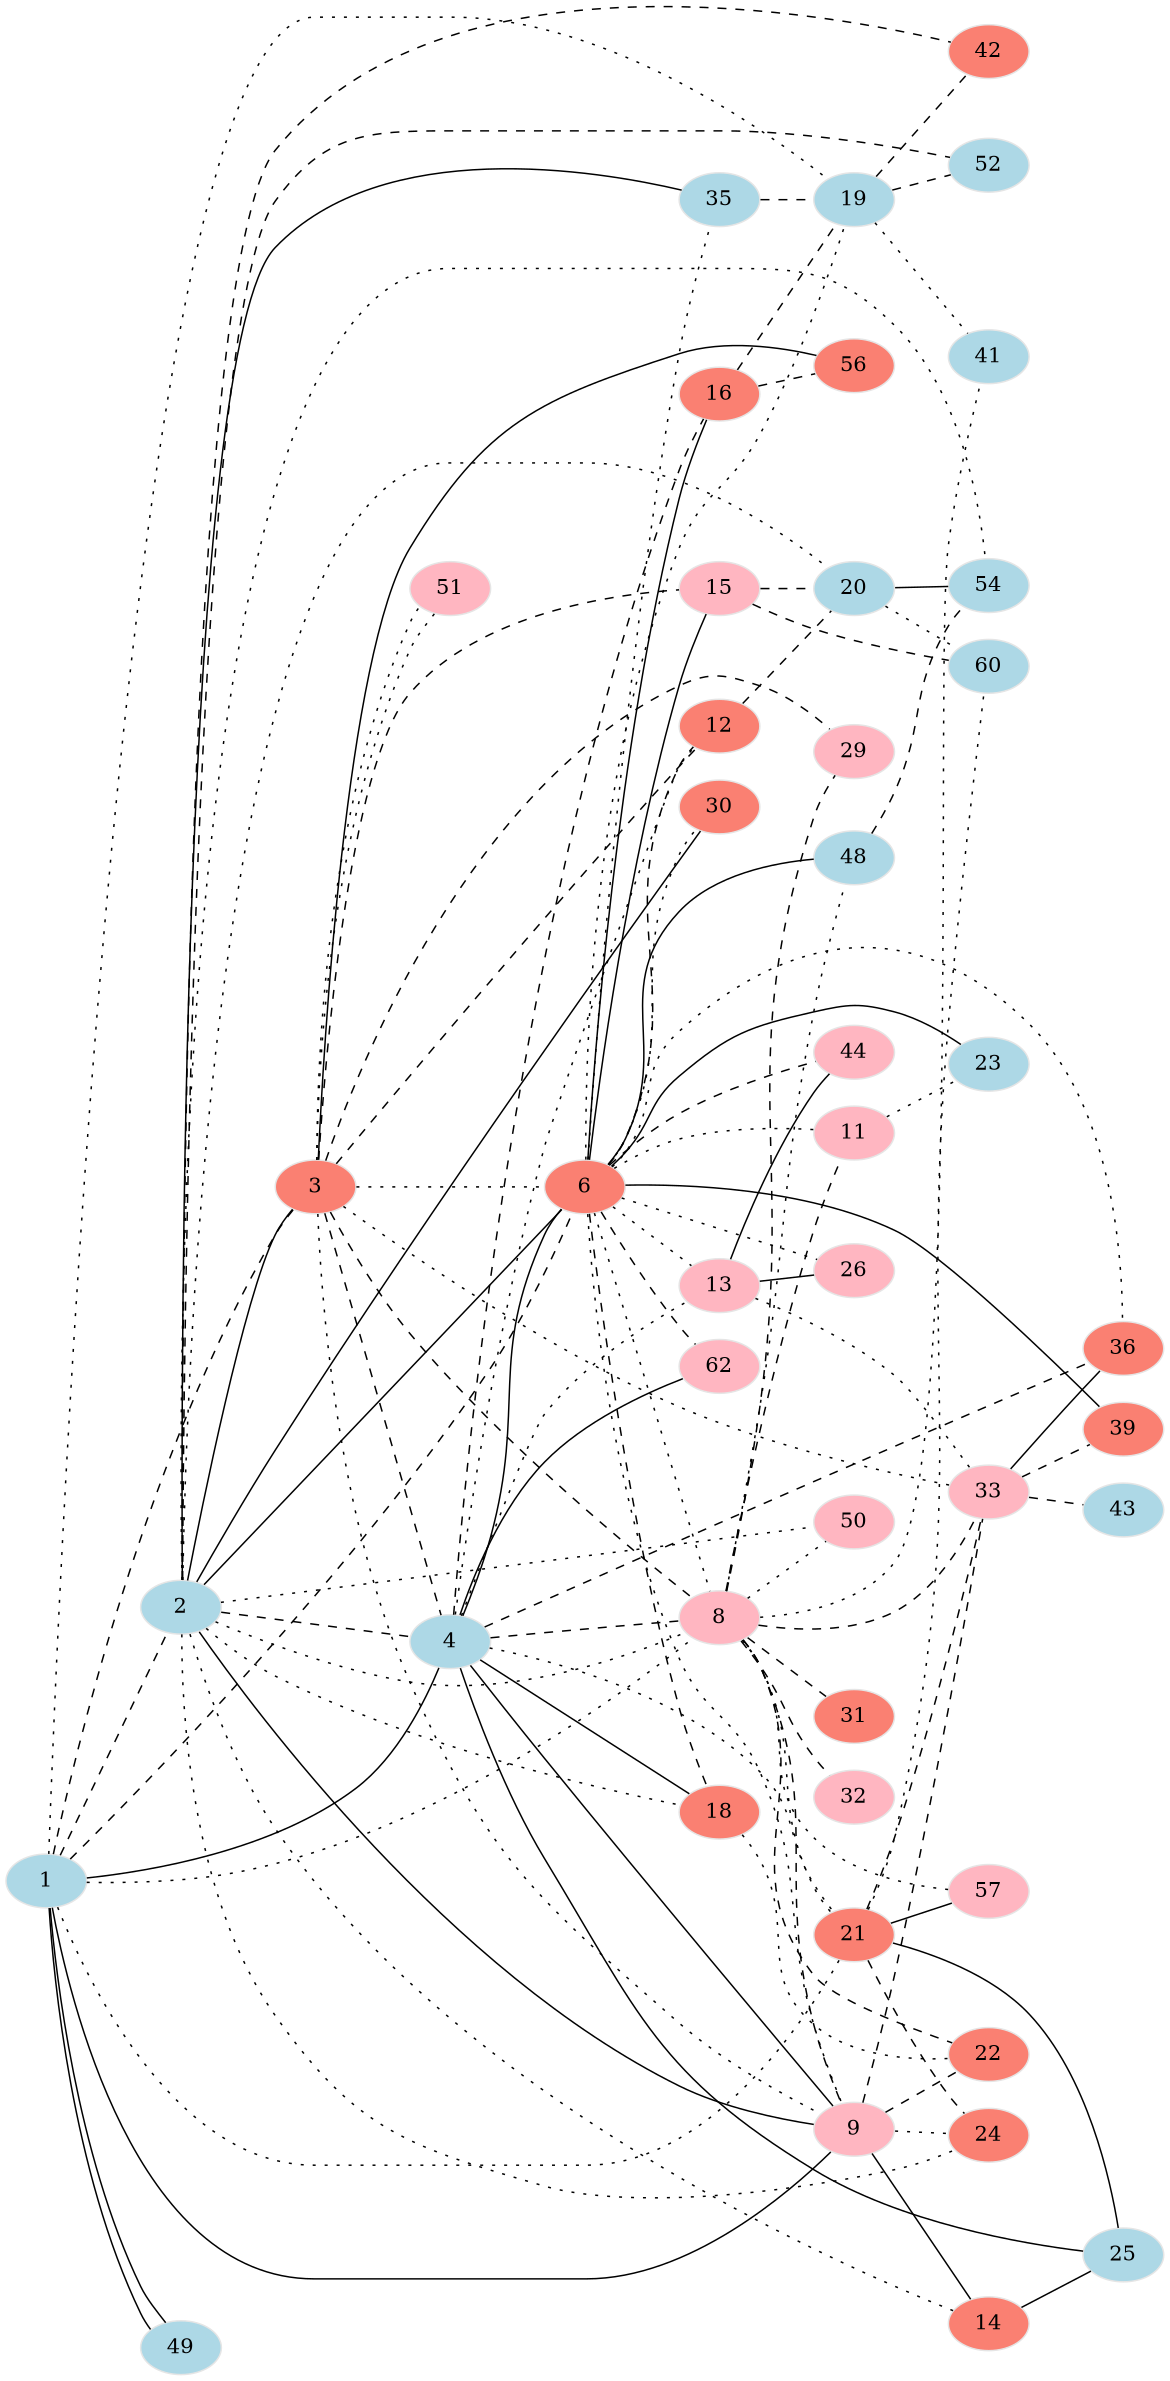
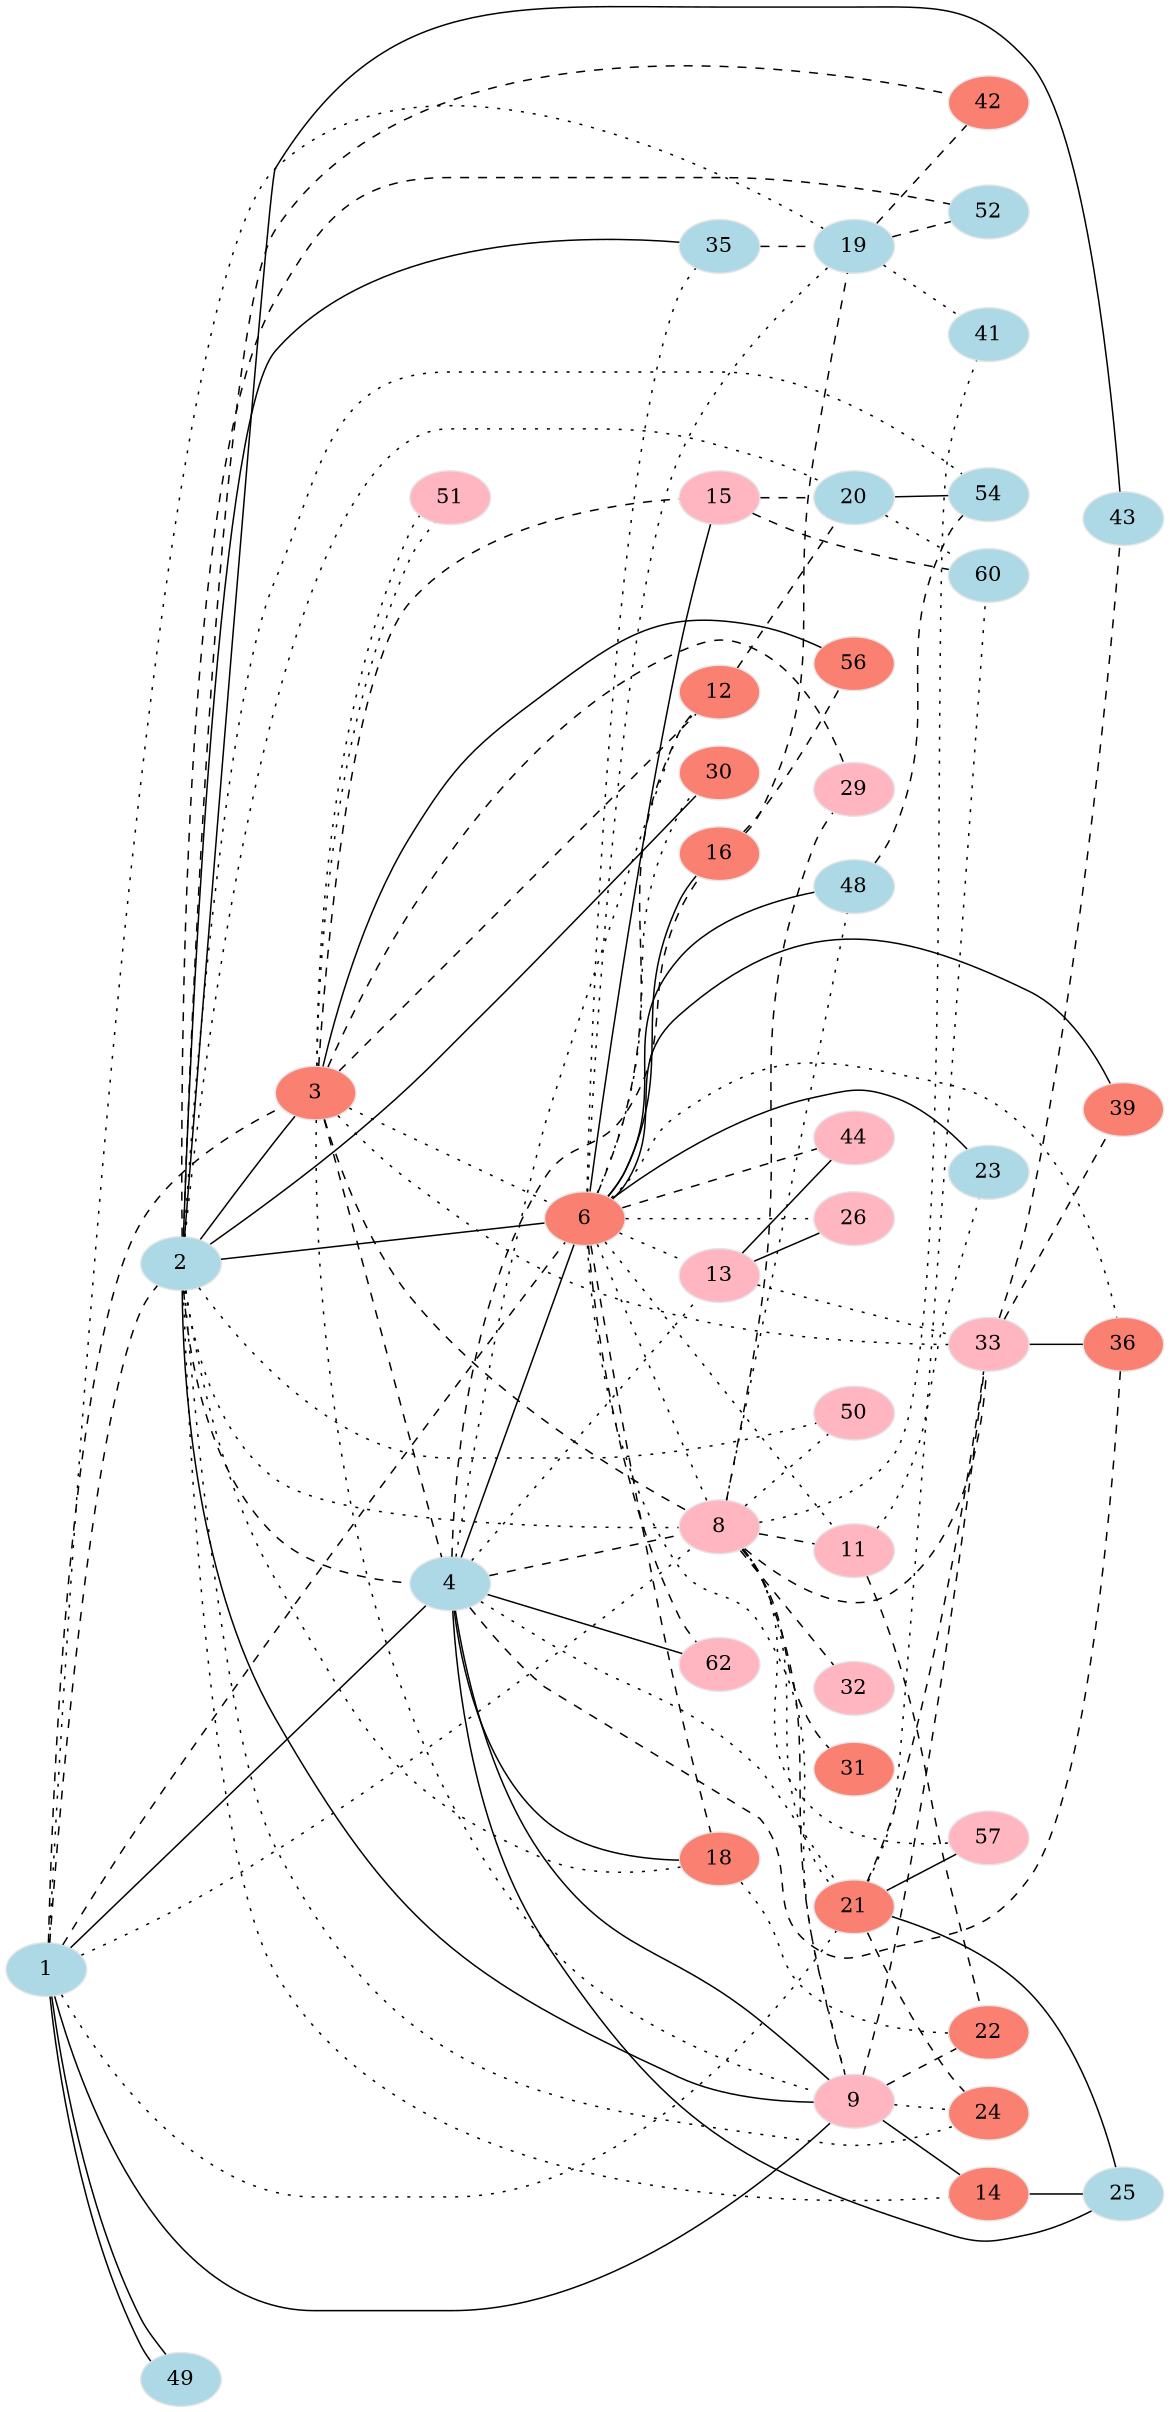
none -> (338, 90)
(775, 1873) -> (931, 1800)
